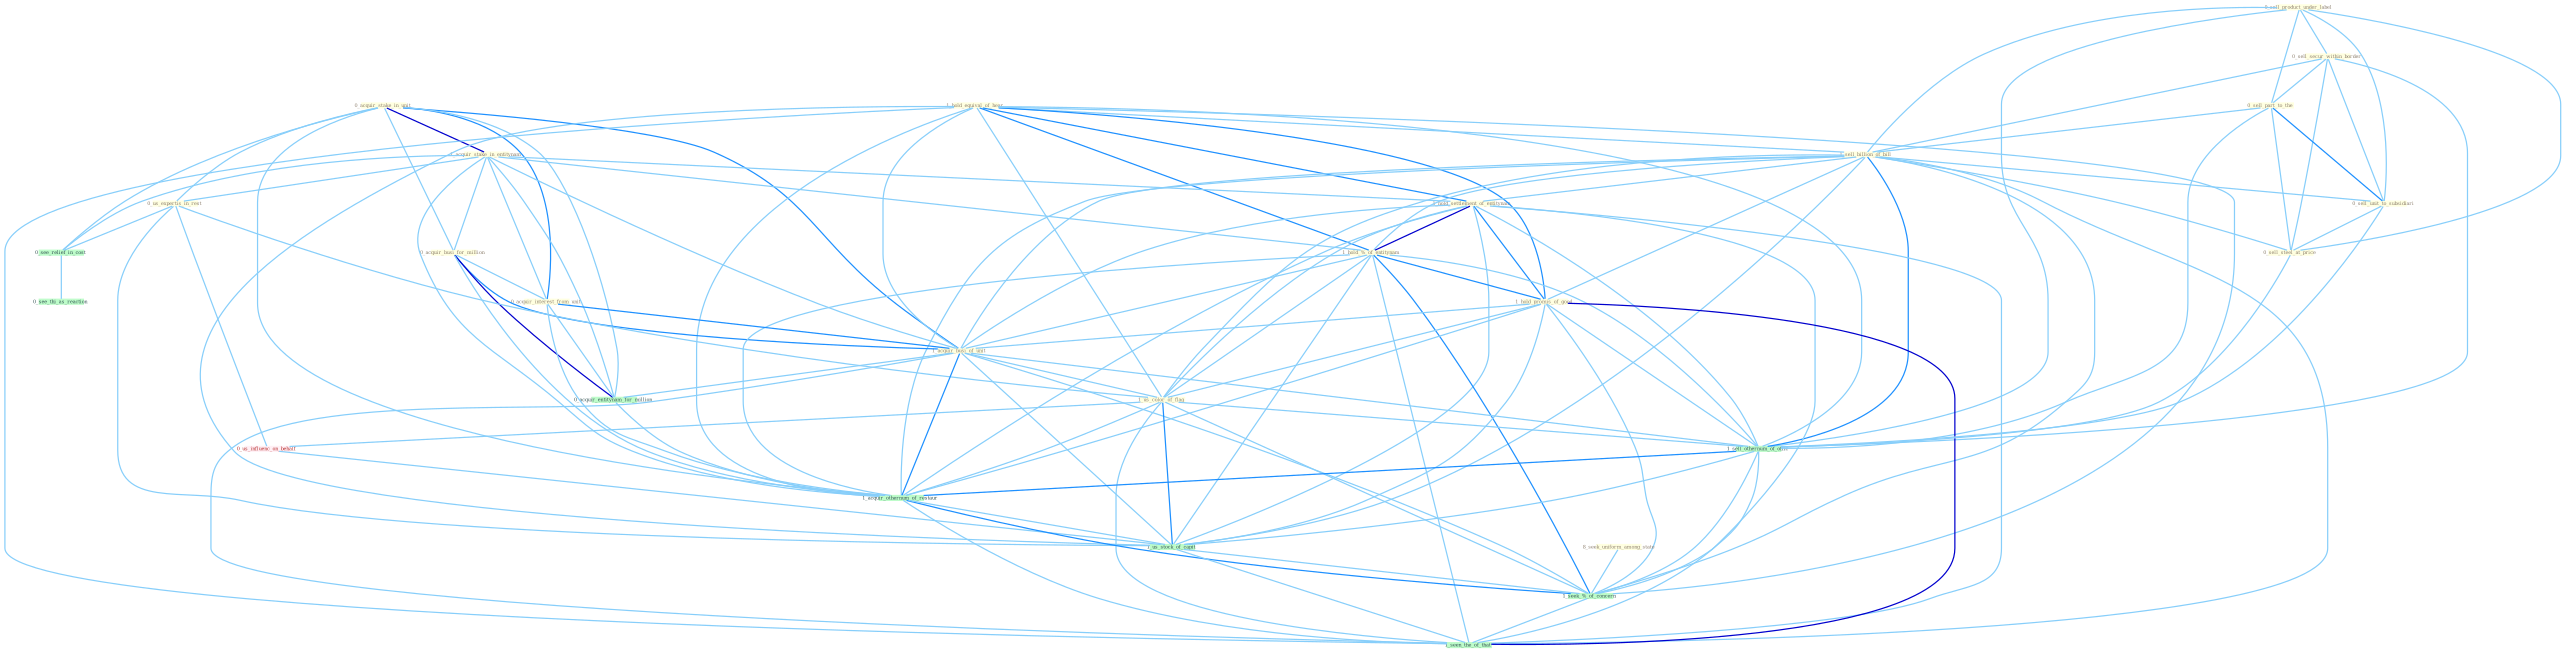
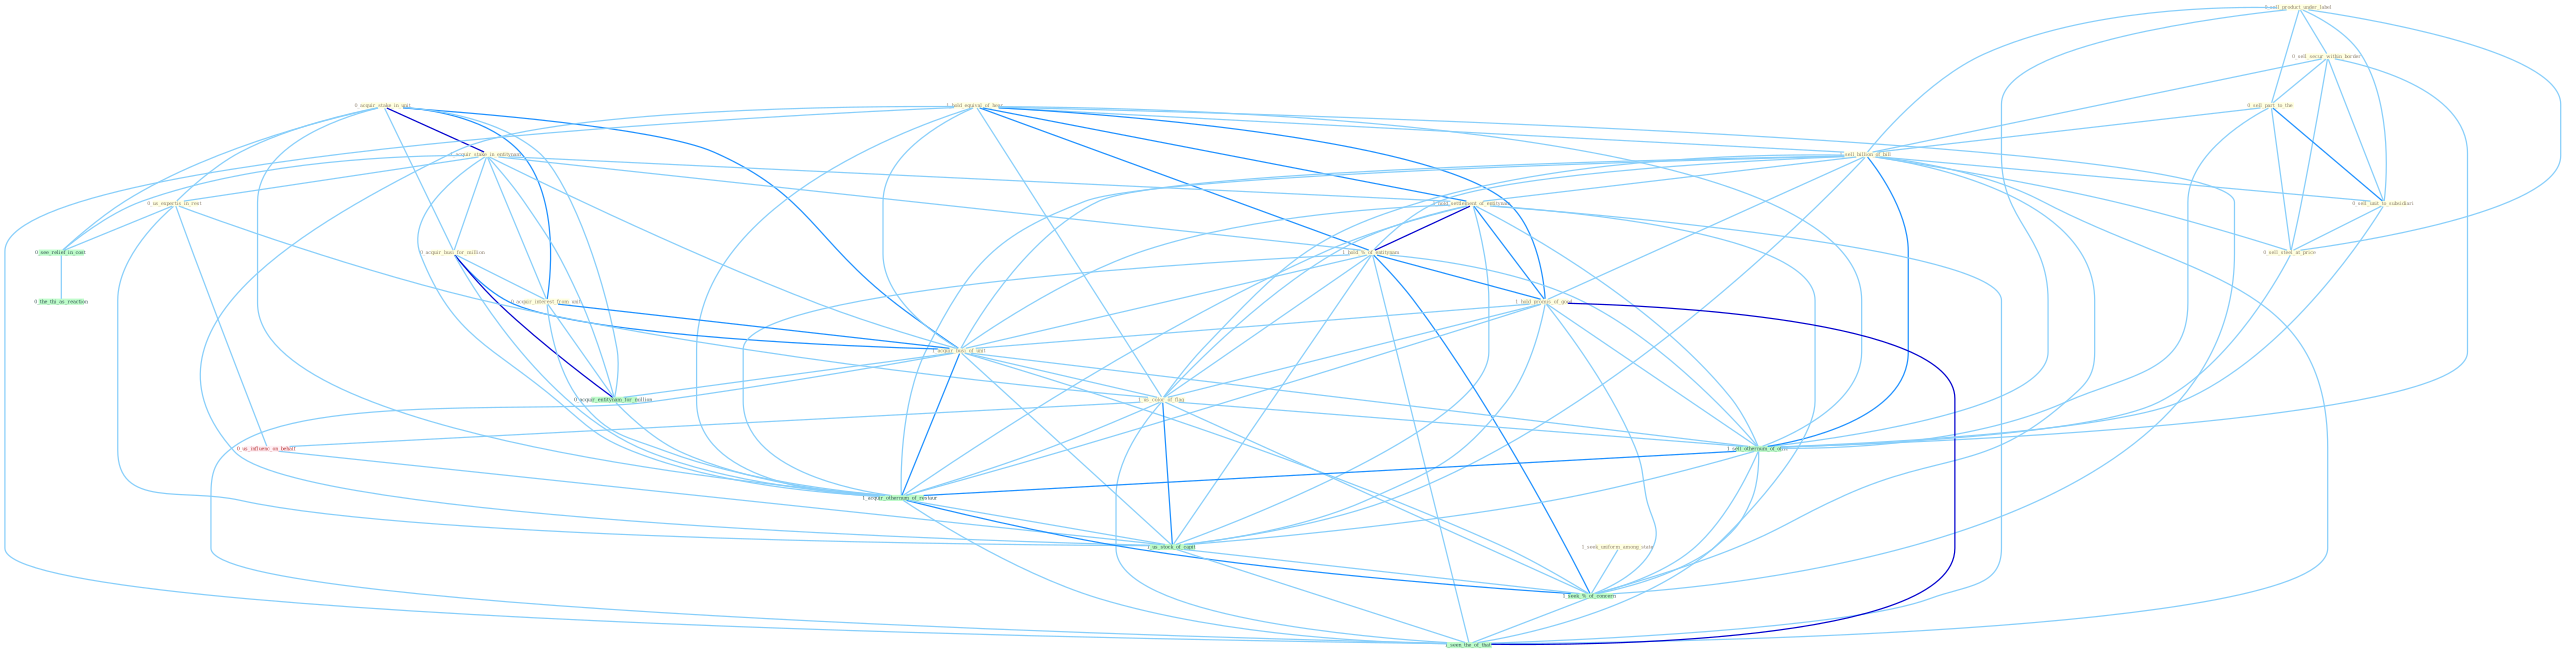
(61, 302) -> (61, 302)
(1619, 547) -> (1619, 547)
